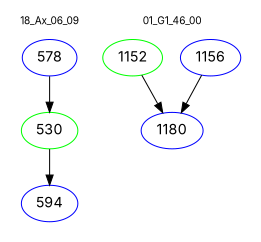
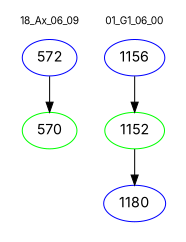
(172, 22) -> (135, 22)
(50, 58) -> (50, 58)
(194, 89) -> (135, 89)
(50, 131) -> (50, 131)
(50, 204) -> none
